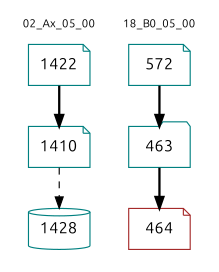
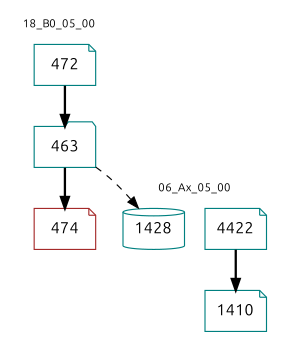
(59, 24) -> (195, 188)
(59, 65) -> (236, 229)
(159, 65) -> (65, 65)
(59, 182) -> (121, 189)
(159, 229) -> (65, 229)
